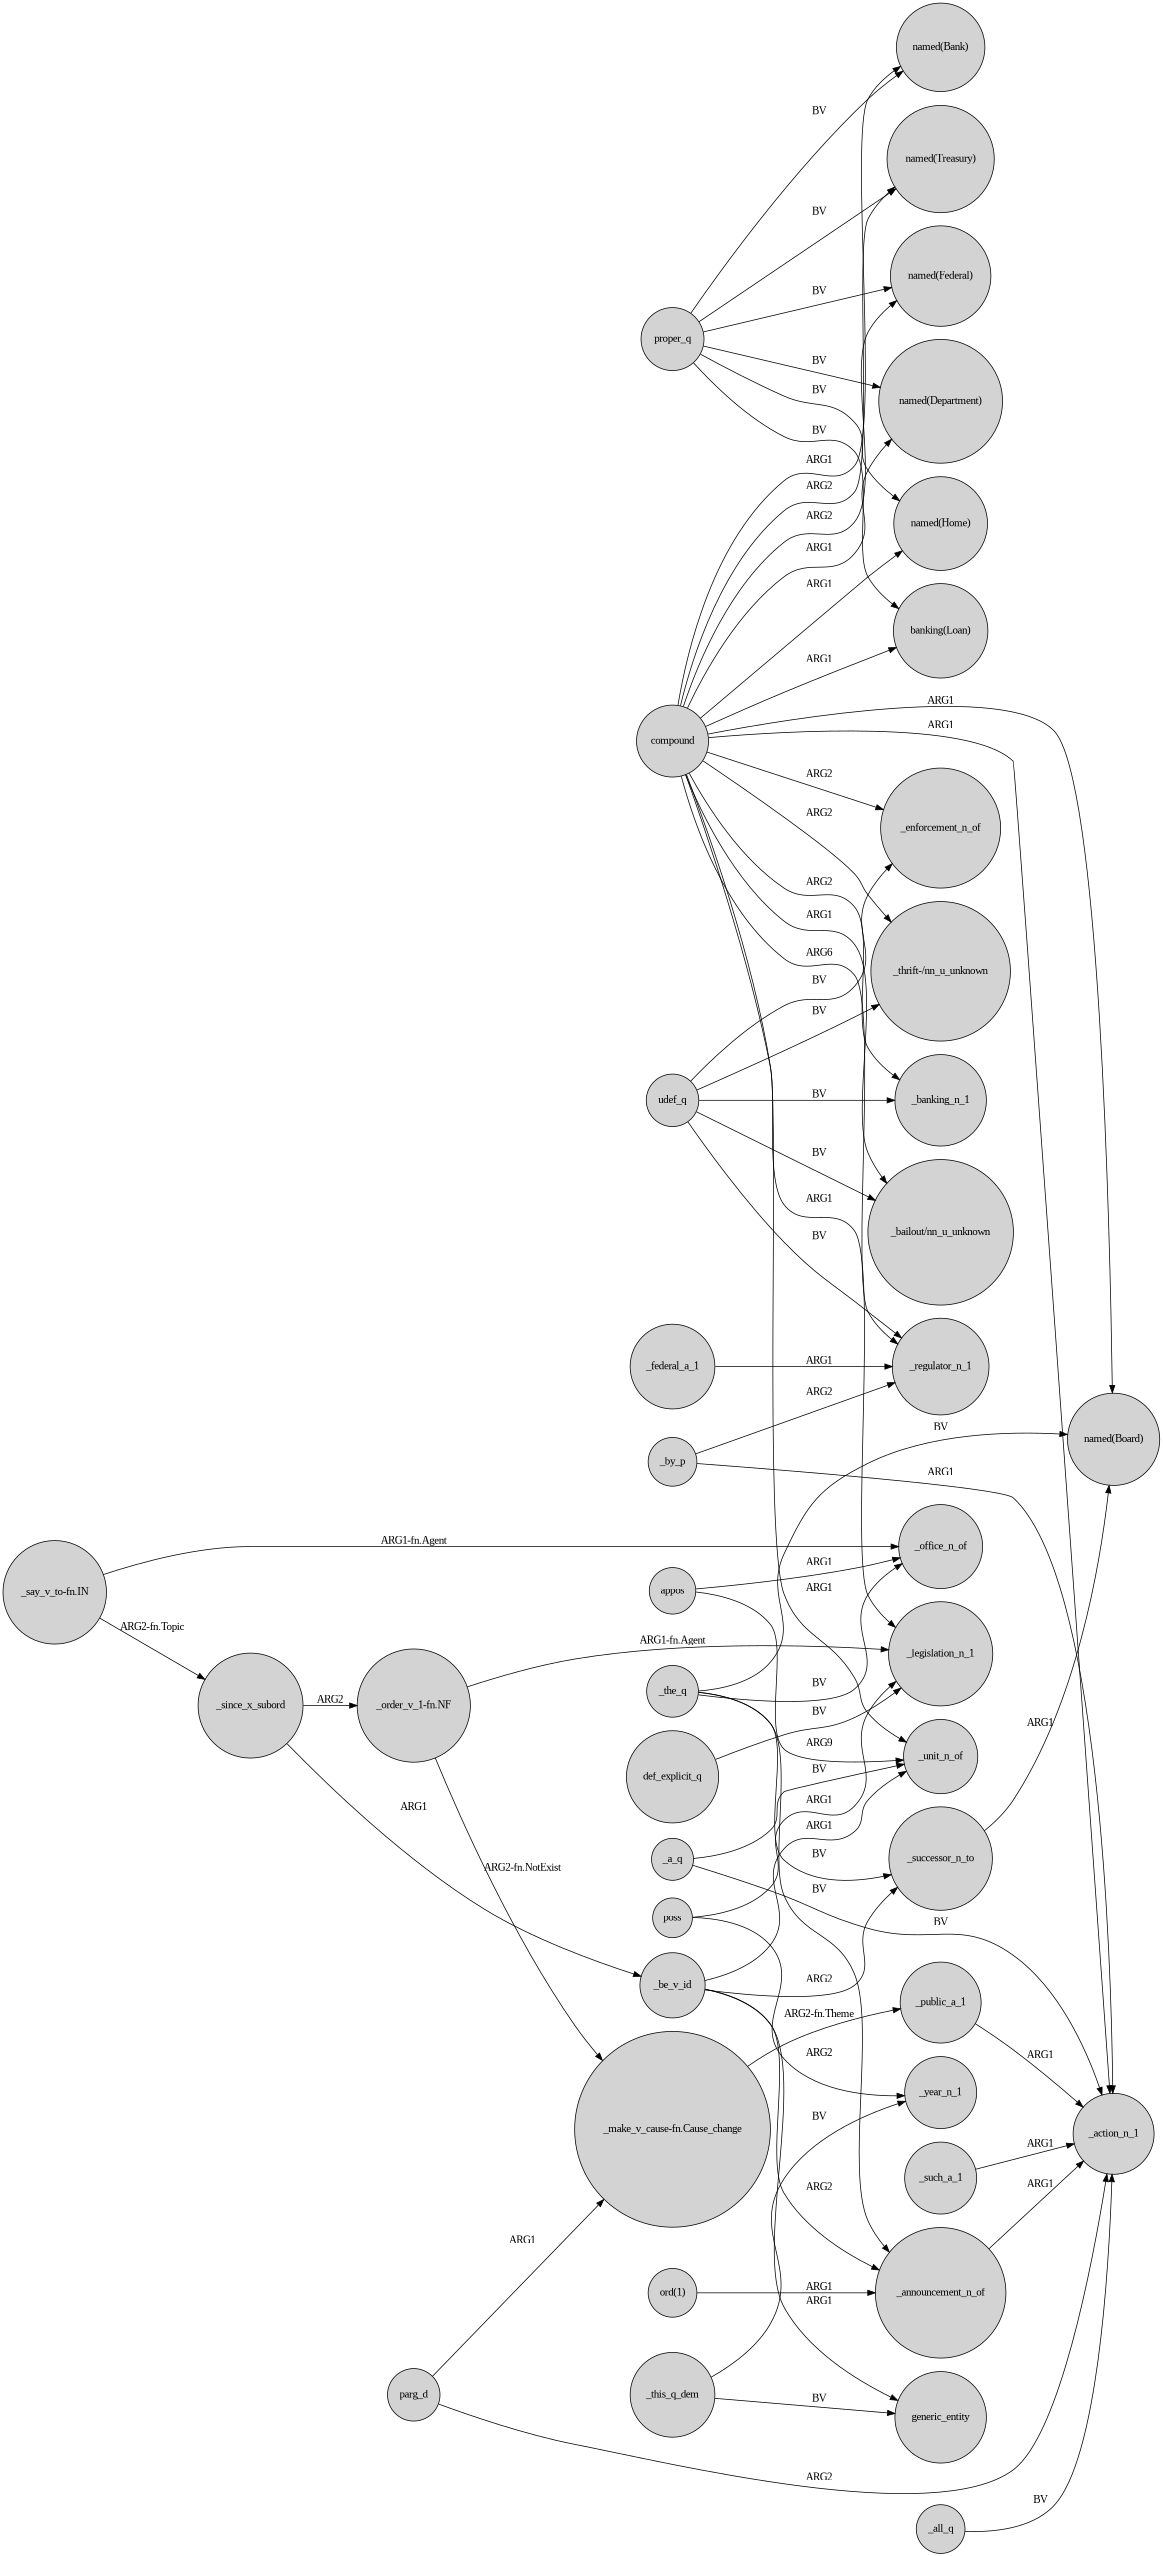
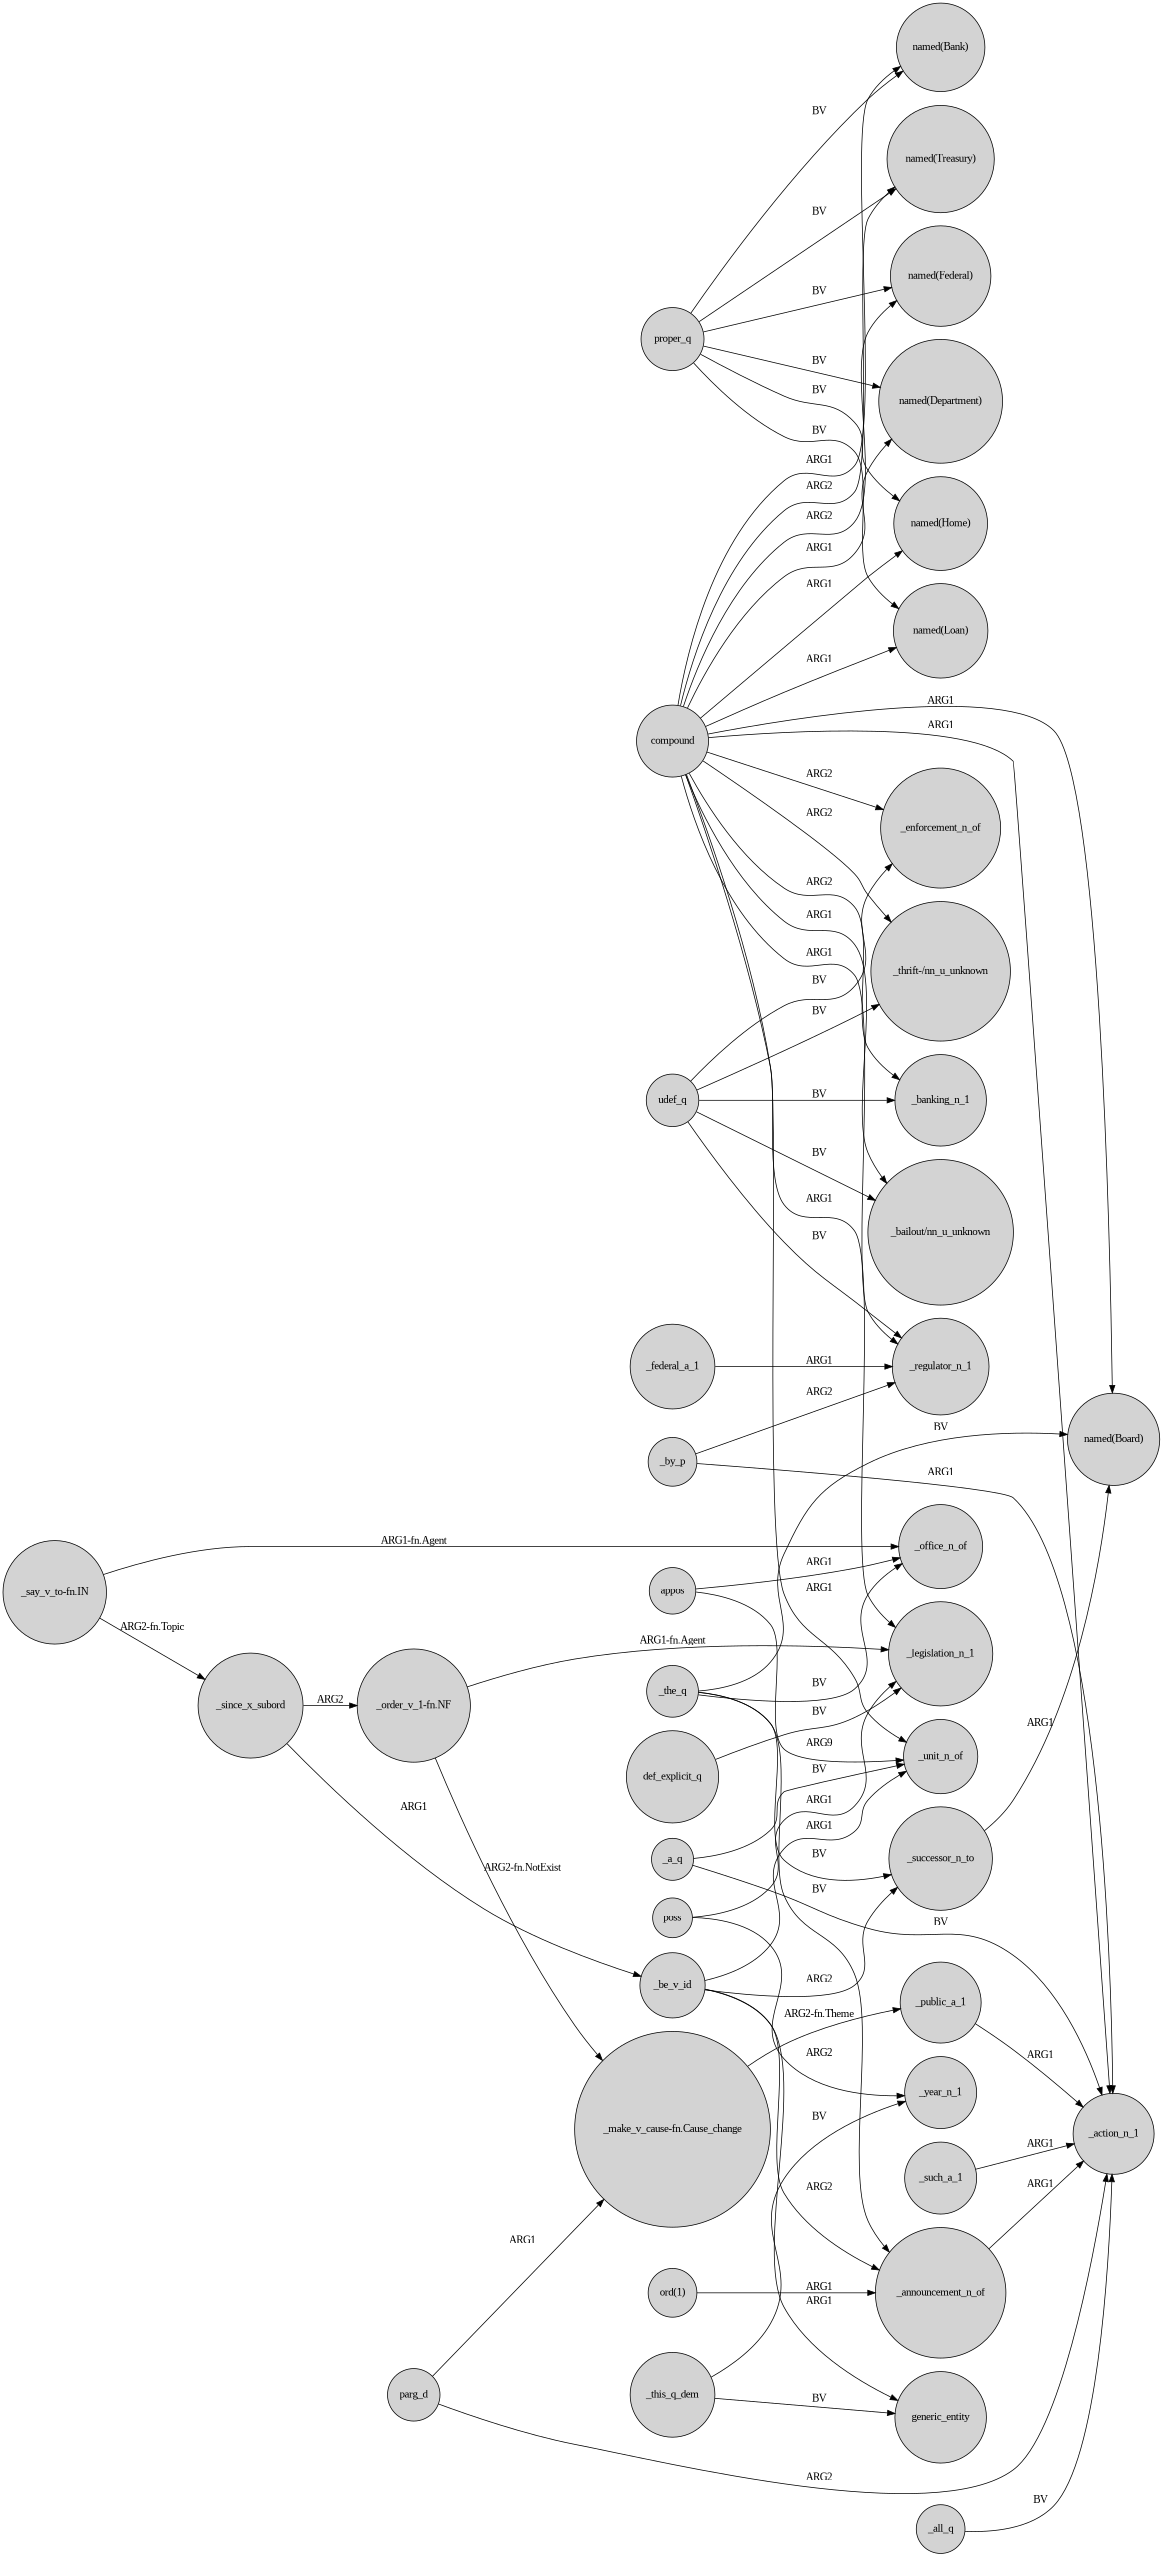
(941, 631) -> (941, 631)
(819, 953) -> (819, 953)
